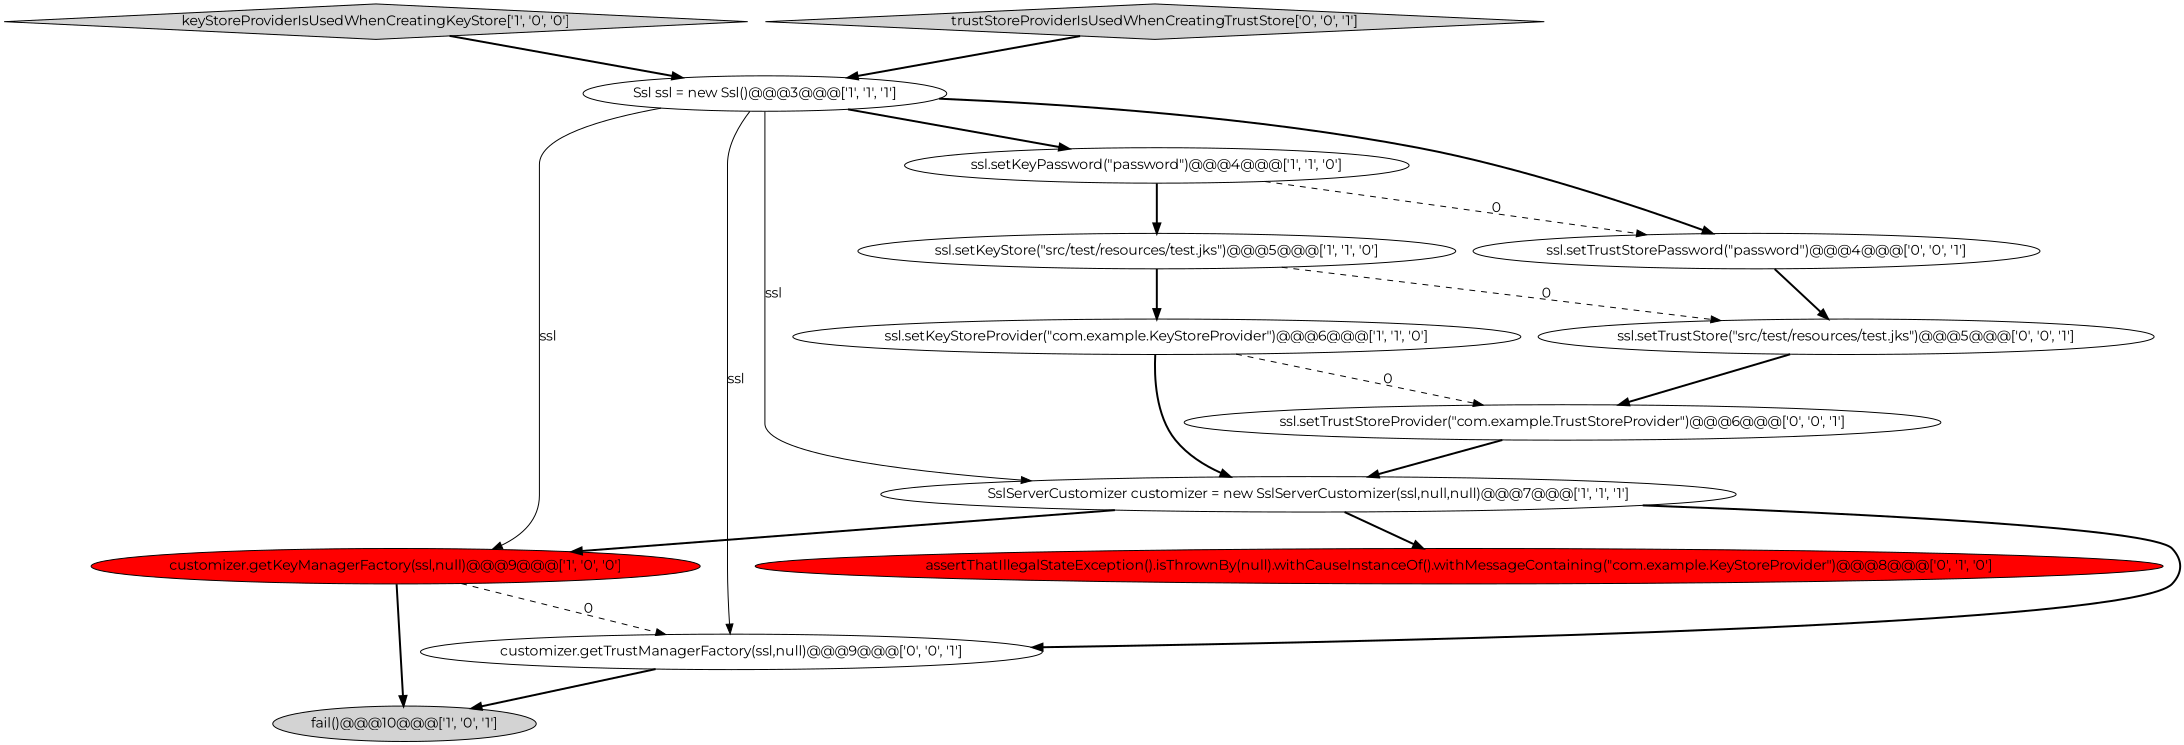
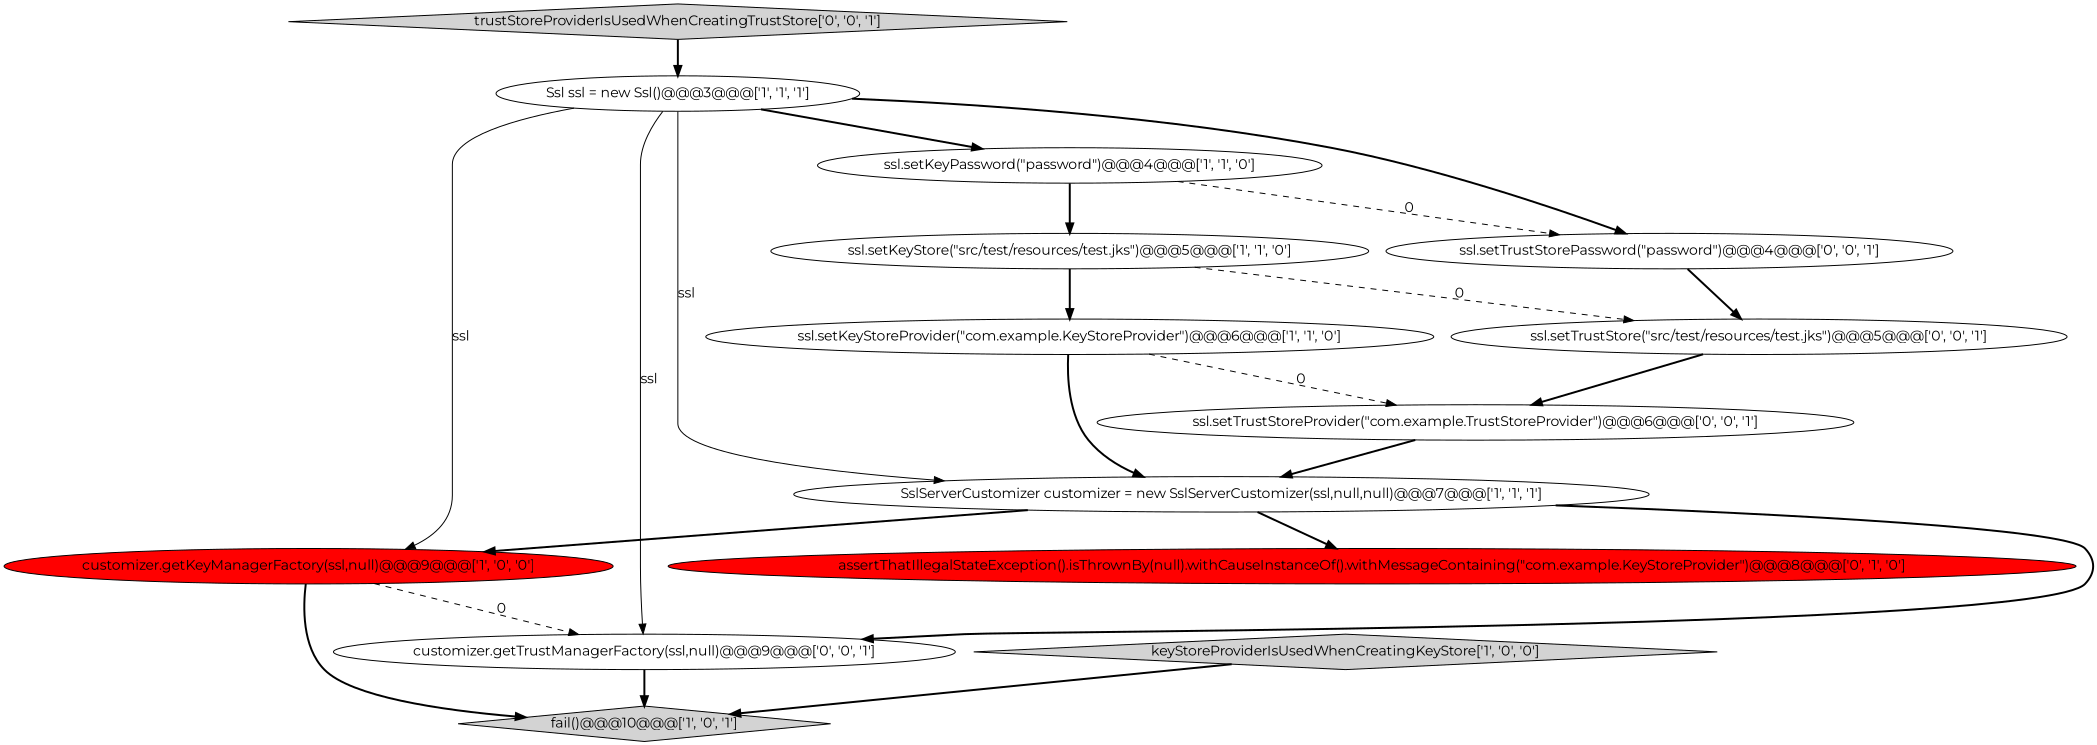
(561, 56) -> (986, 689)
(404, 724) -> (644, 724)
